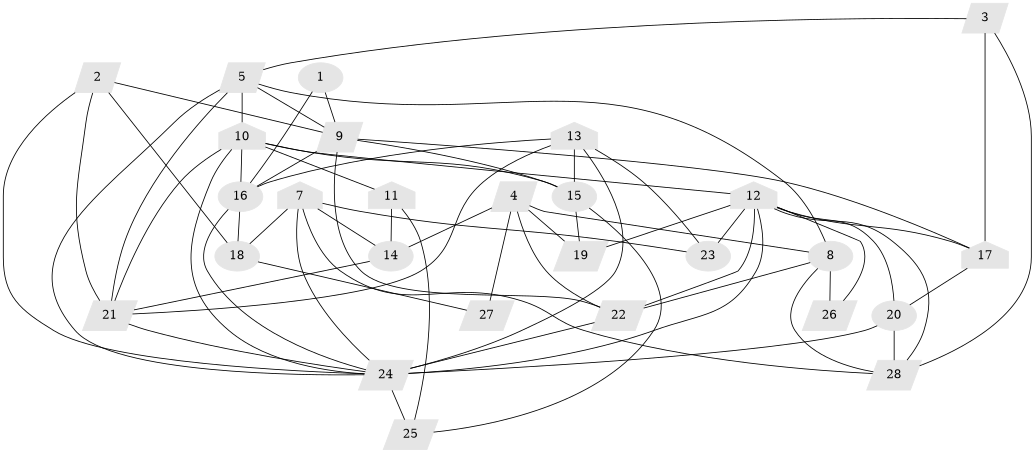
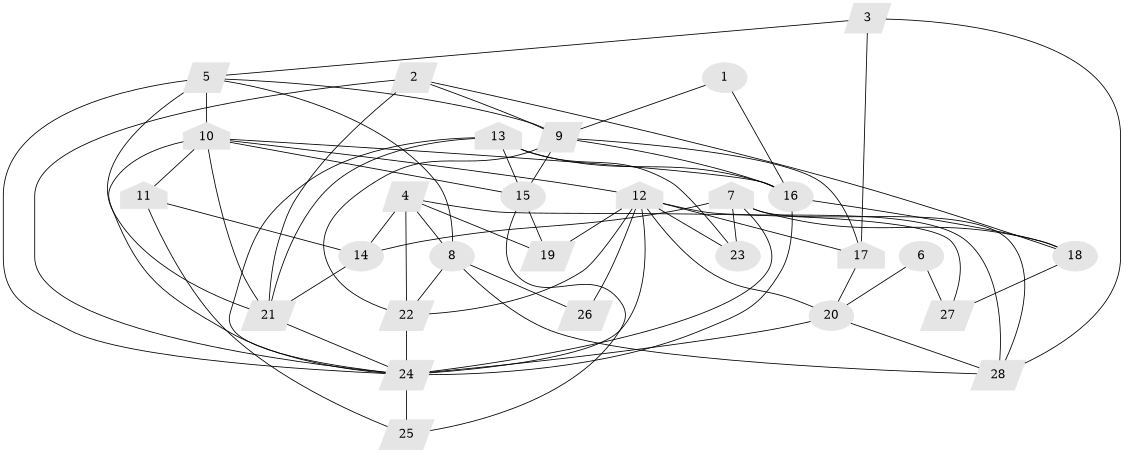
none -> (921, 256)
